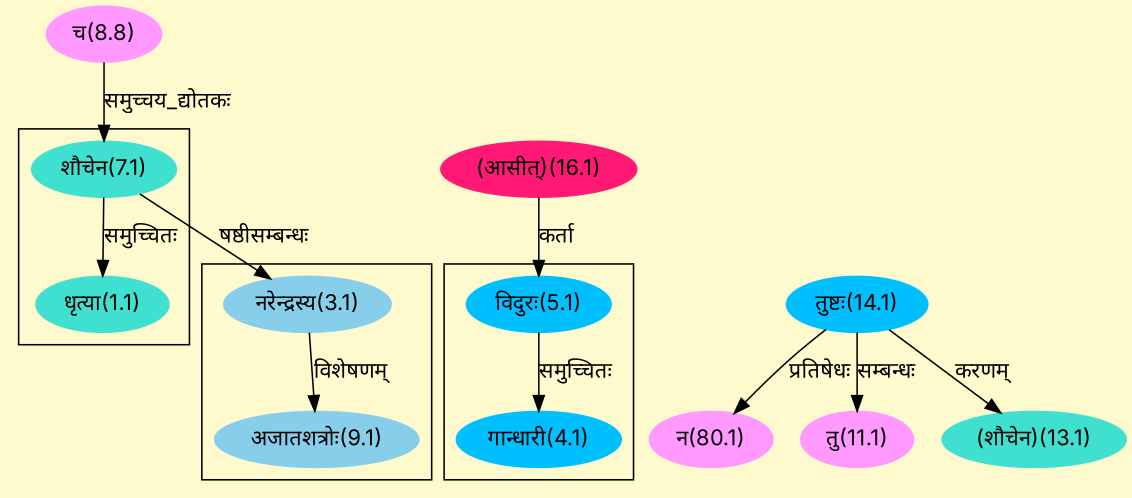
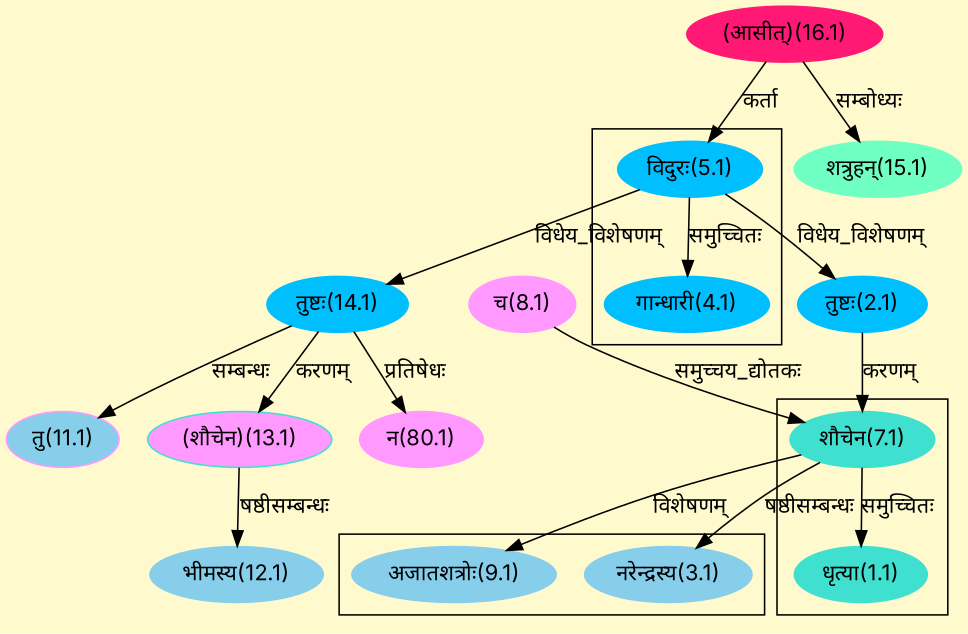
(104, 34) -> (522, 304)
none -> (878, 169)
none -> (521, 234)
none -> (862, 304)
(312, 364) -> (659, 493)
(857, 439) -> (63, 439)
(1034, 439) -> (240, 439)
none -> (237, 575)
